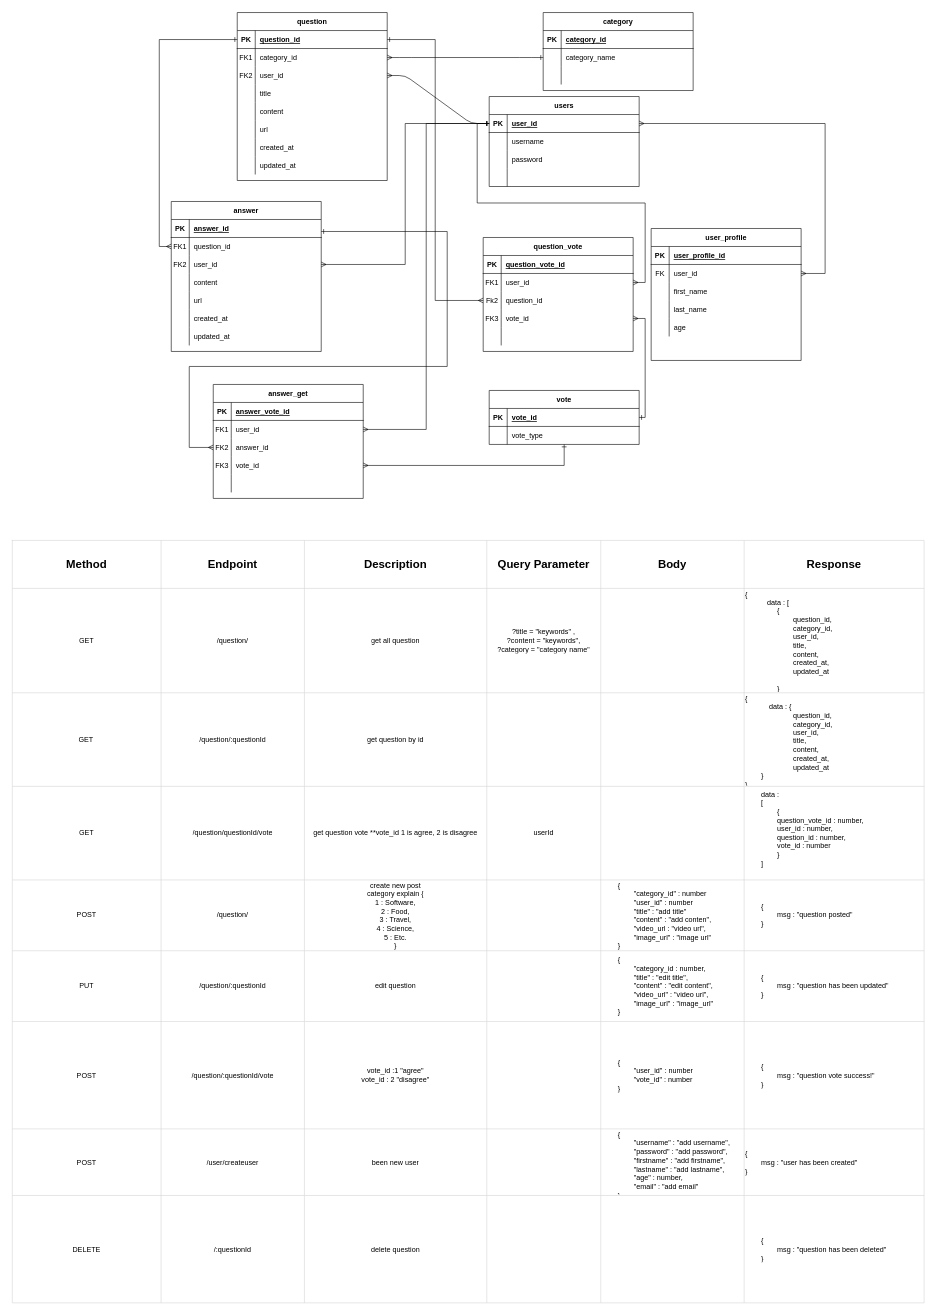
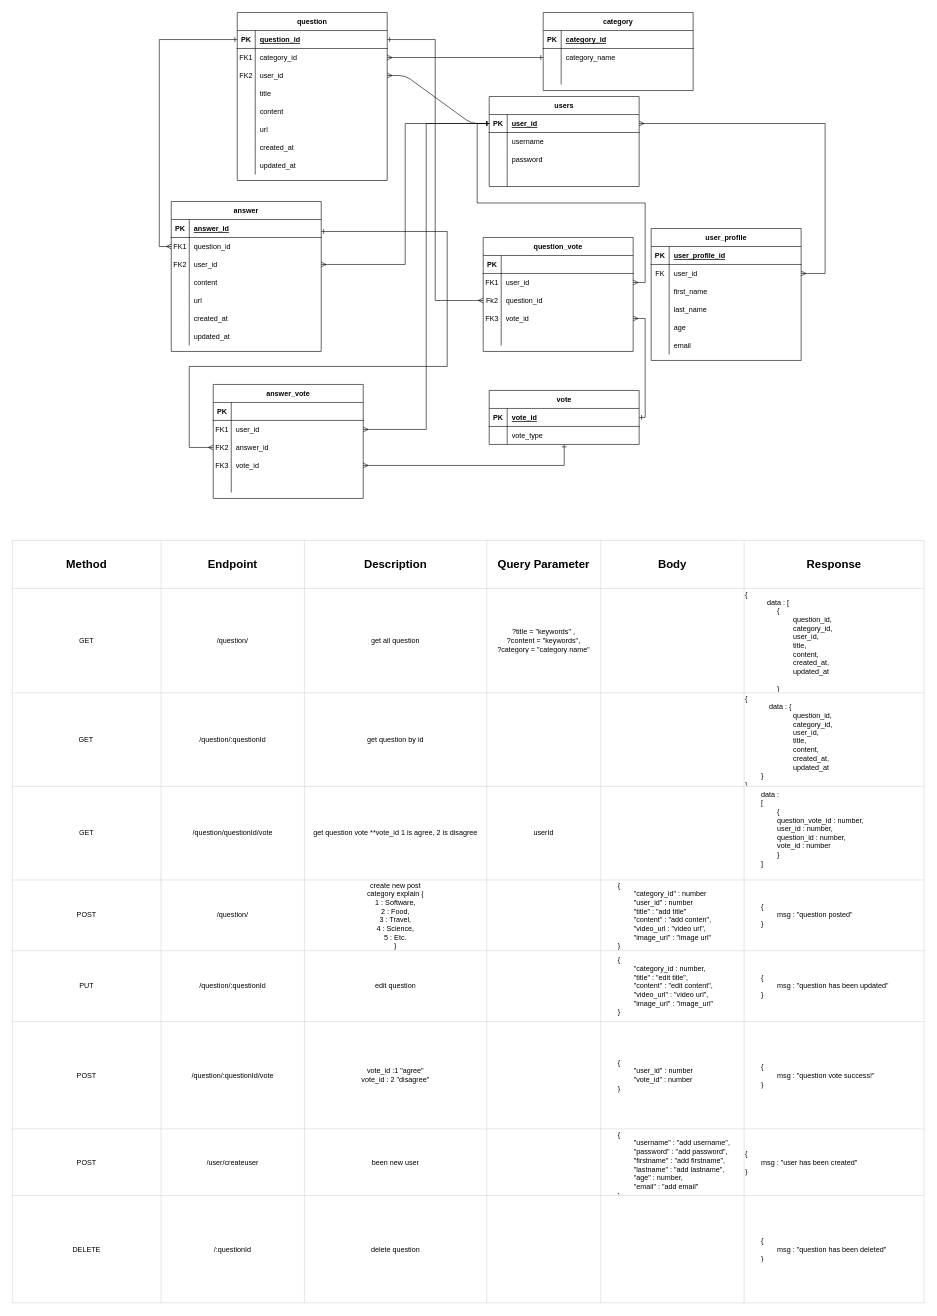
(567, 264) -> none
none -> (735, 345)
(288, 394) -> (288, 394)
(297, 411) -> none
